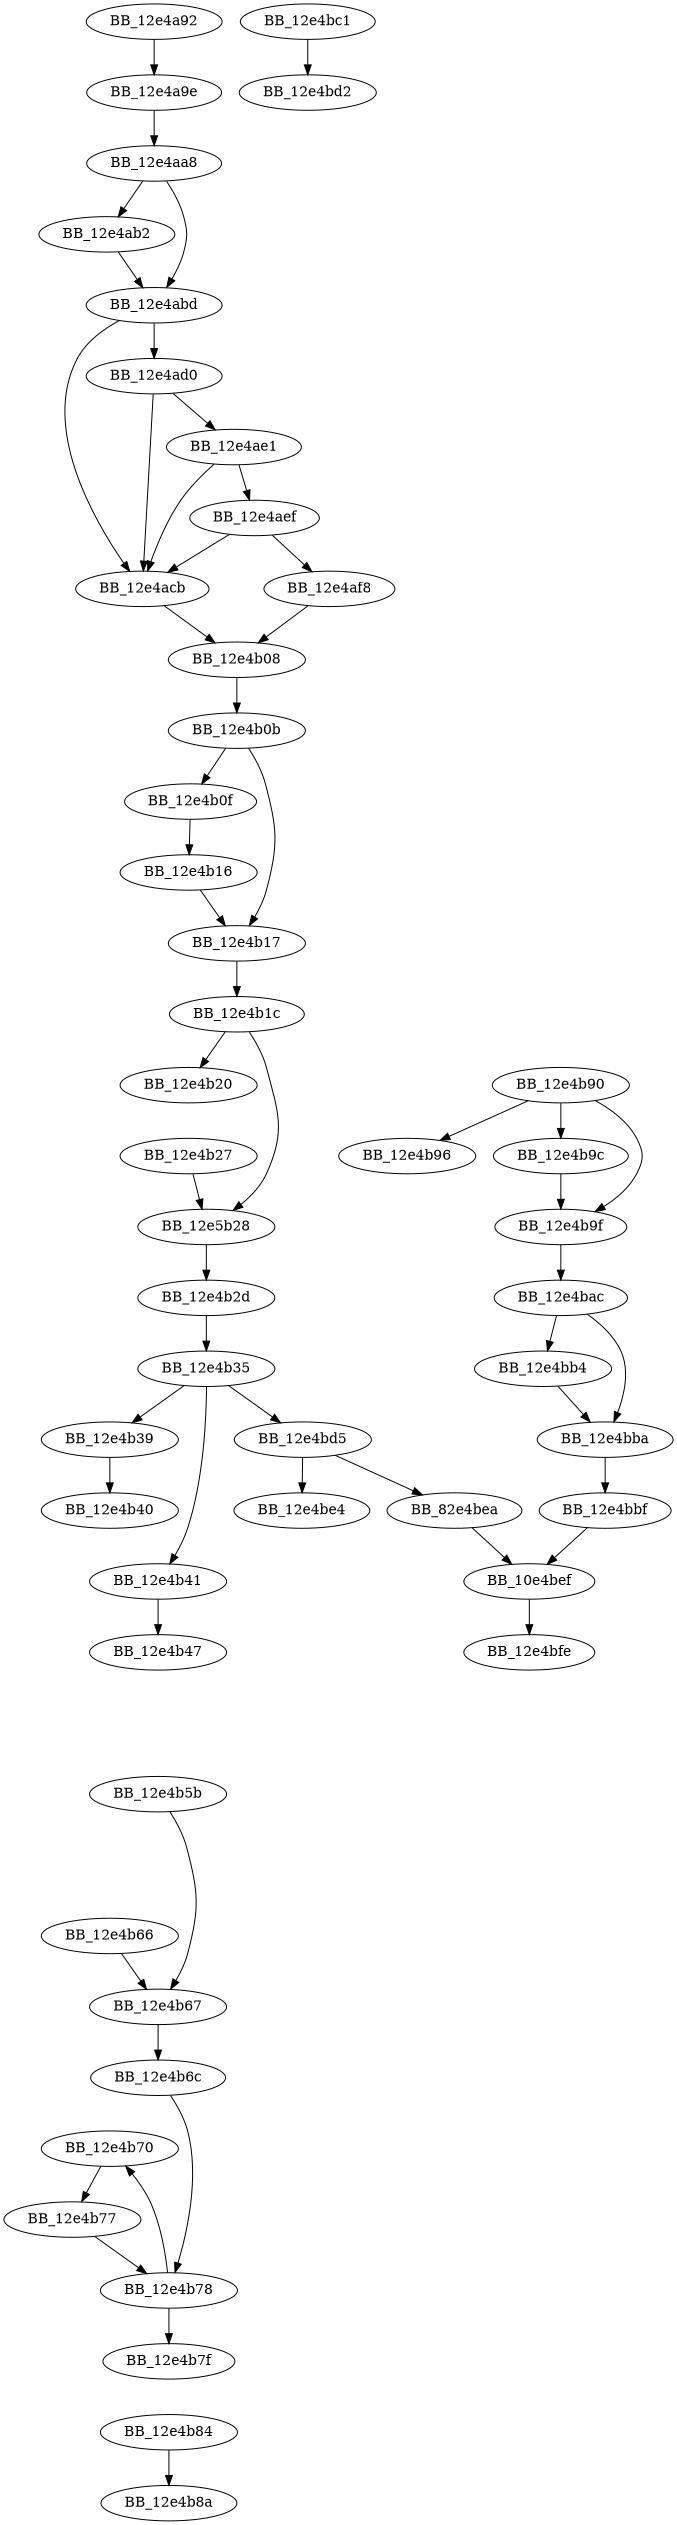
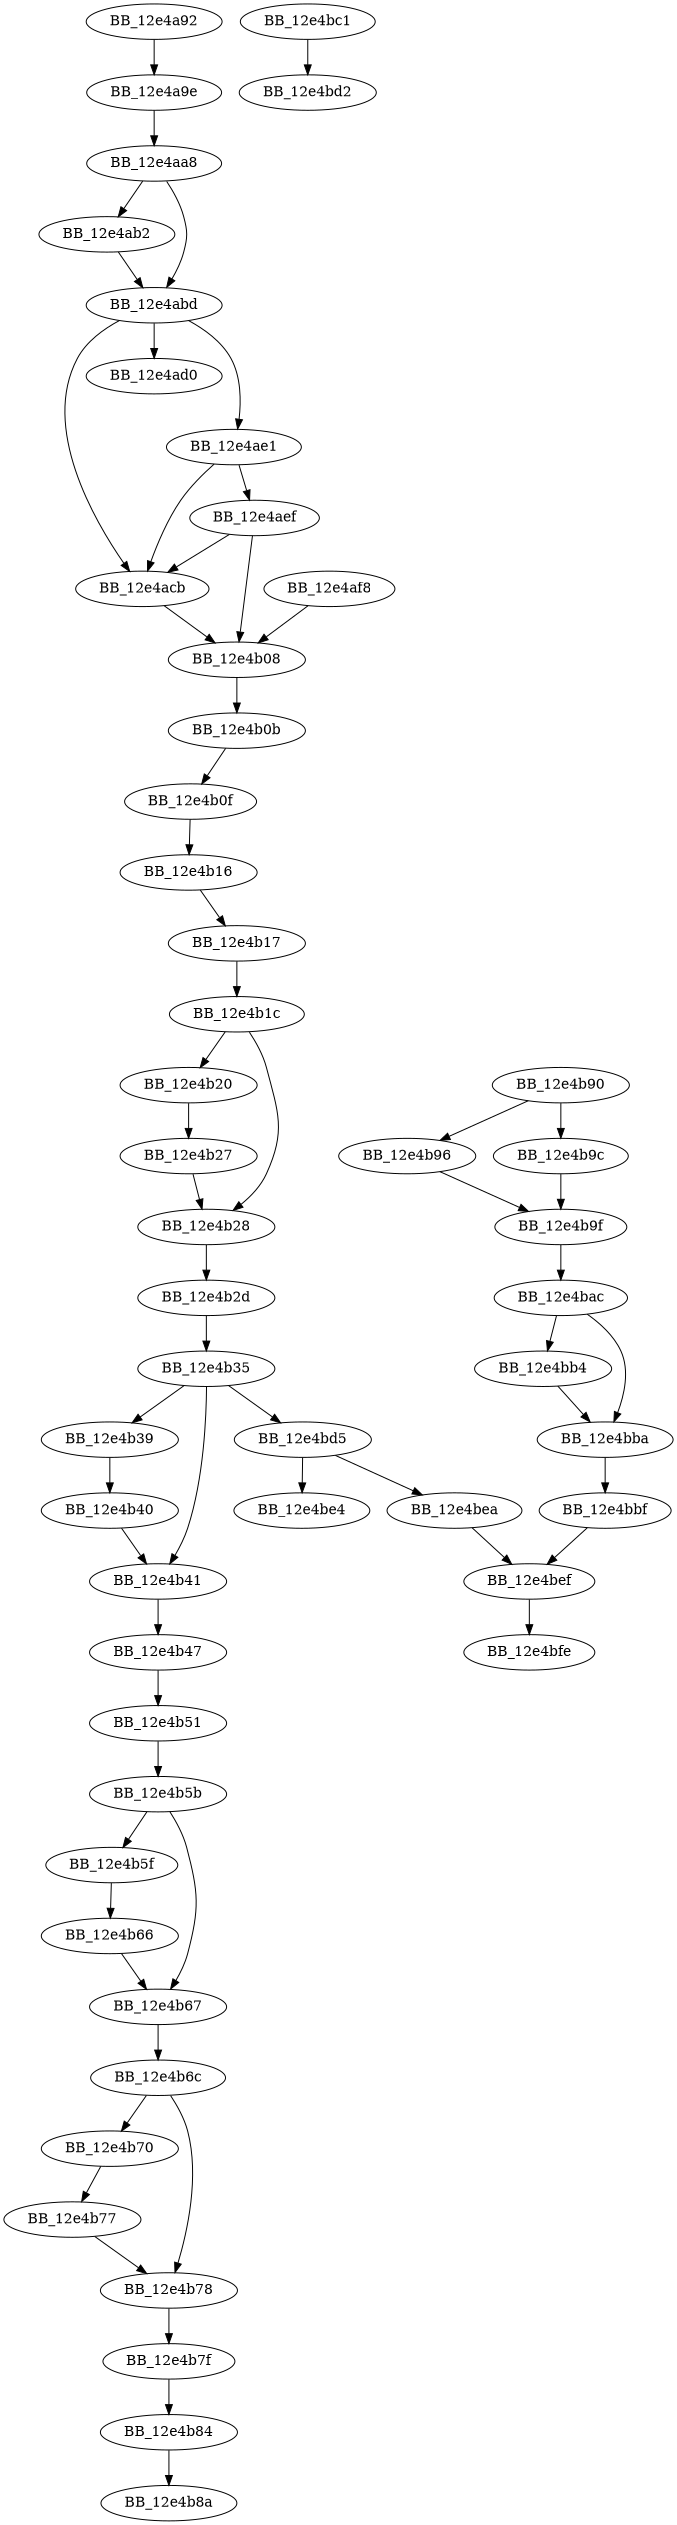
(190, 408) -> (232, 361)
(149, 477) -> none
(288, 550) -> (246, 584)
(275, 832) -> none
none -> (189, 1116)
(642, 1151) -> (480, 1190)
(206, 1227) -> (206, 1227)
(454, 1511) -> (454, 1511)
none -> (131, 1542)
(529, 1581) -> (529, 1581)
none -> (158, 1723)
none -> (112, 1865)
(157, 2221) -> (137, 2109)
none -> (169, 2392)
